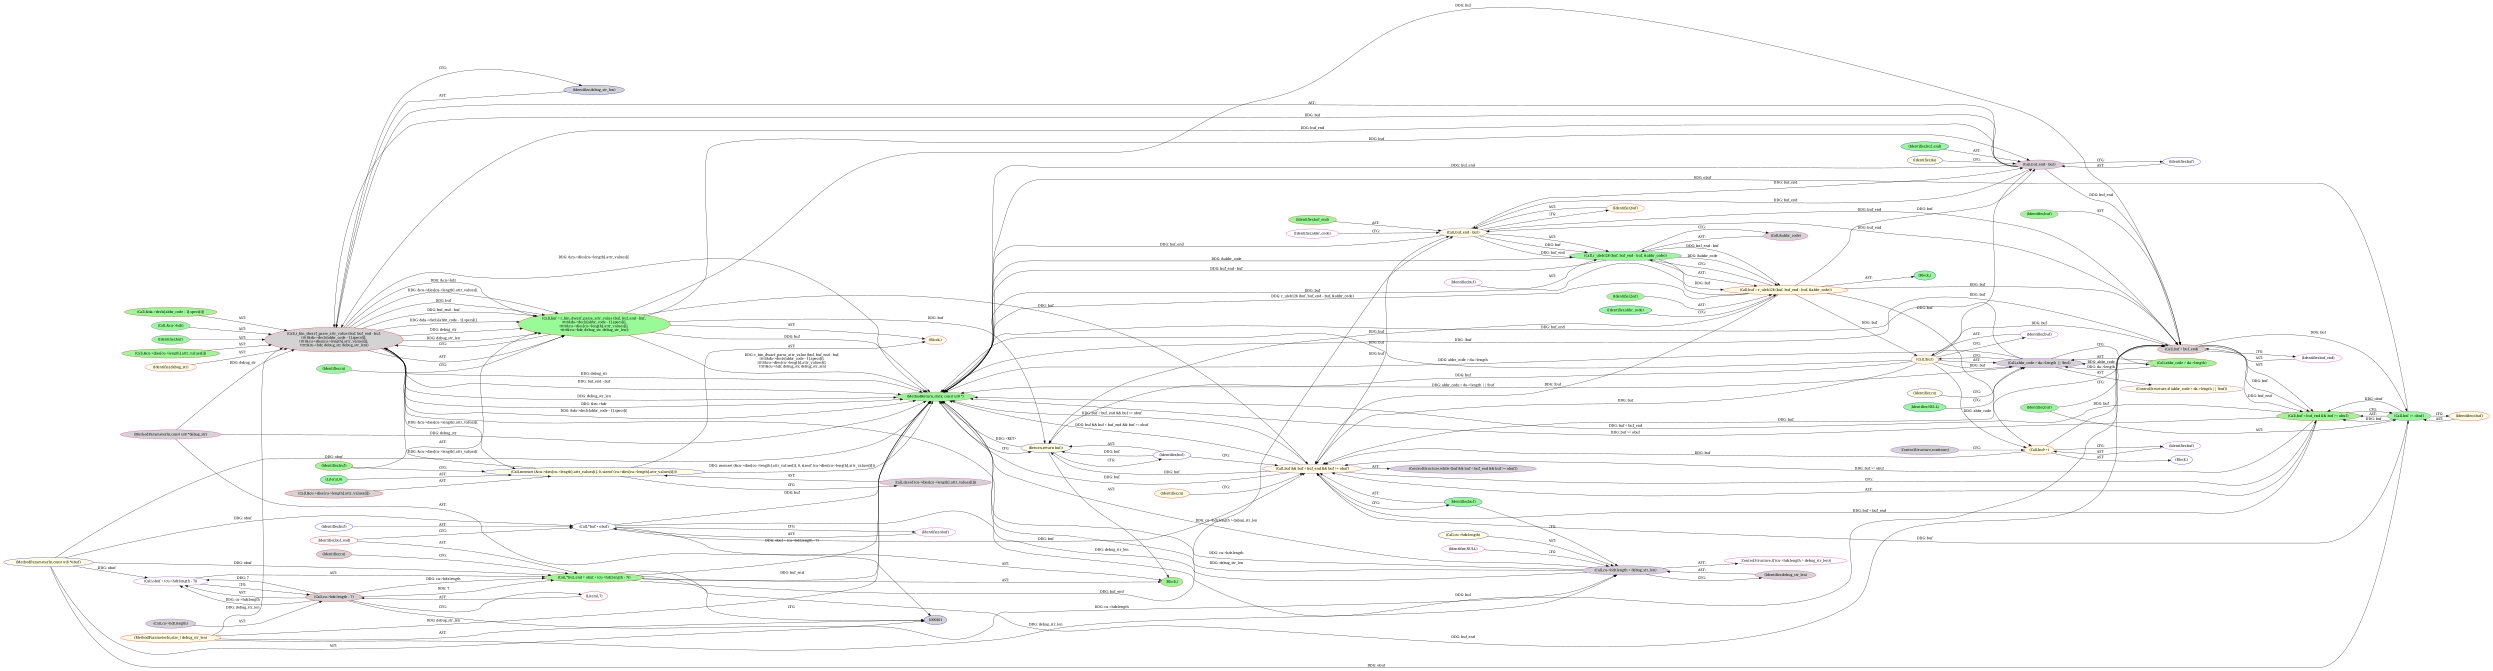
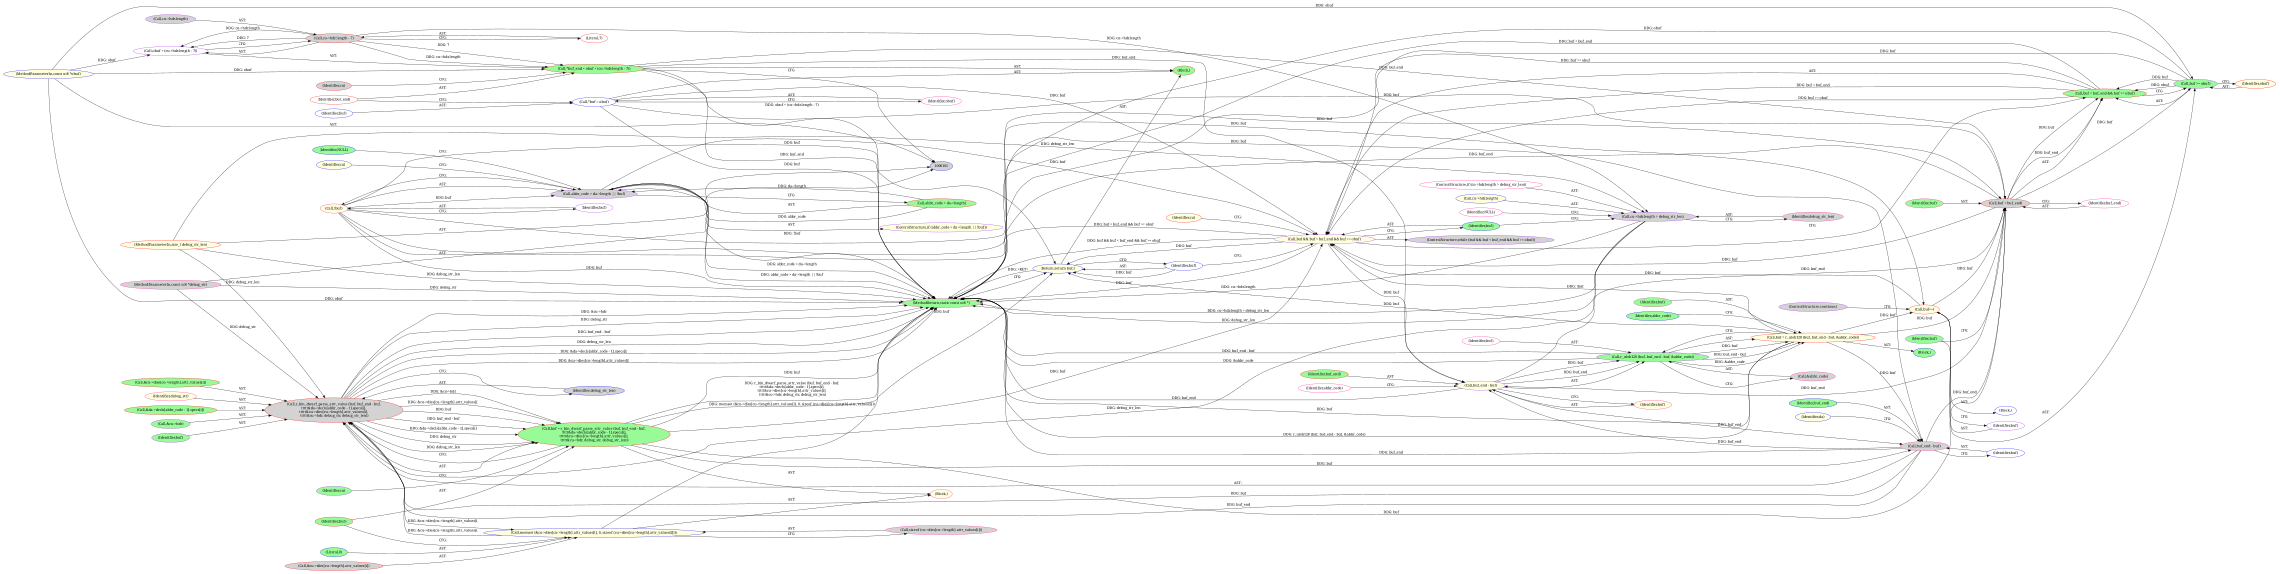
(1855, 325) -> none
(1610, 404) -> (957, 152)
(1977, 411) -> (1238, 124)
(316, 516) -> none
(1699, 566) -> (1580, 198)
